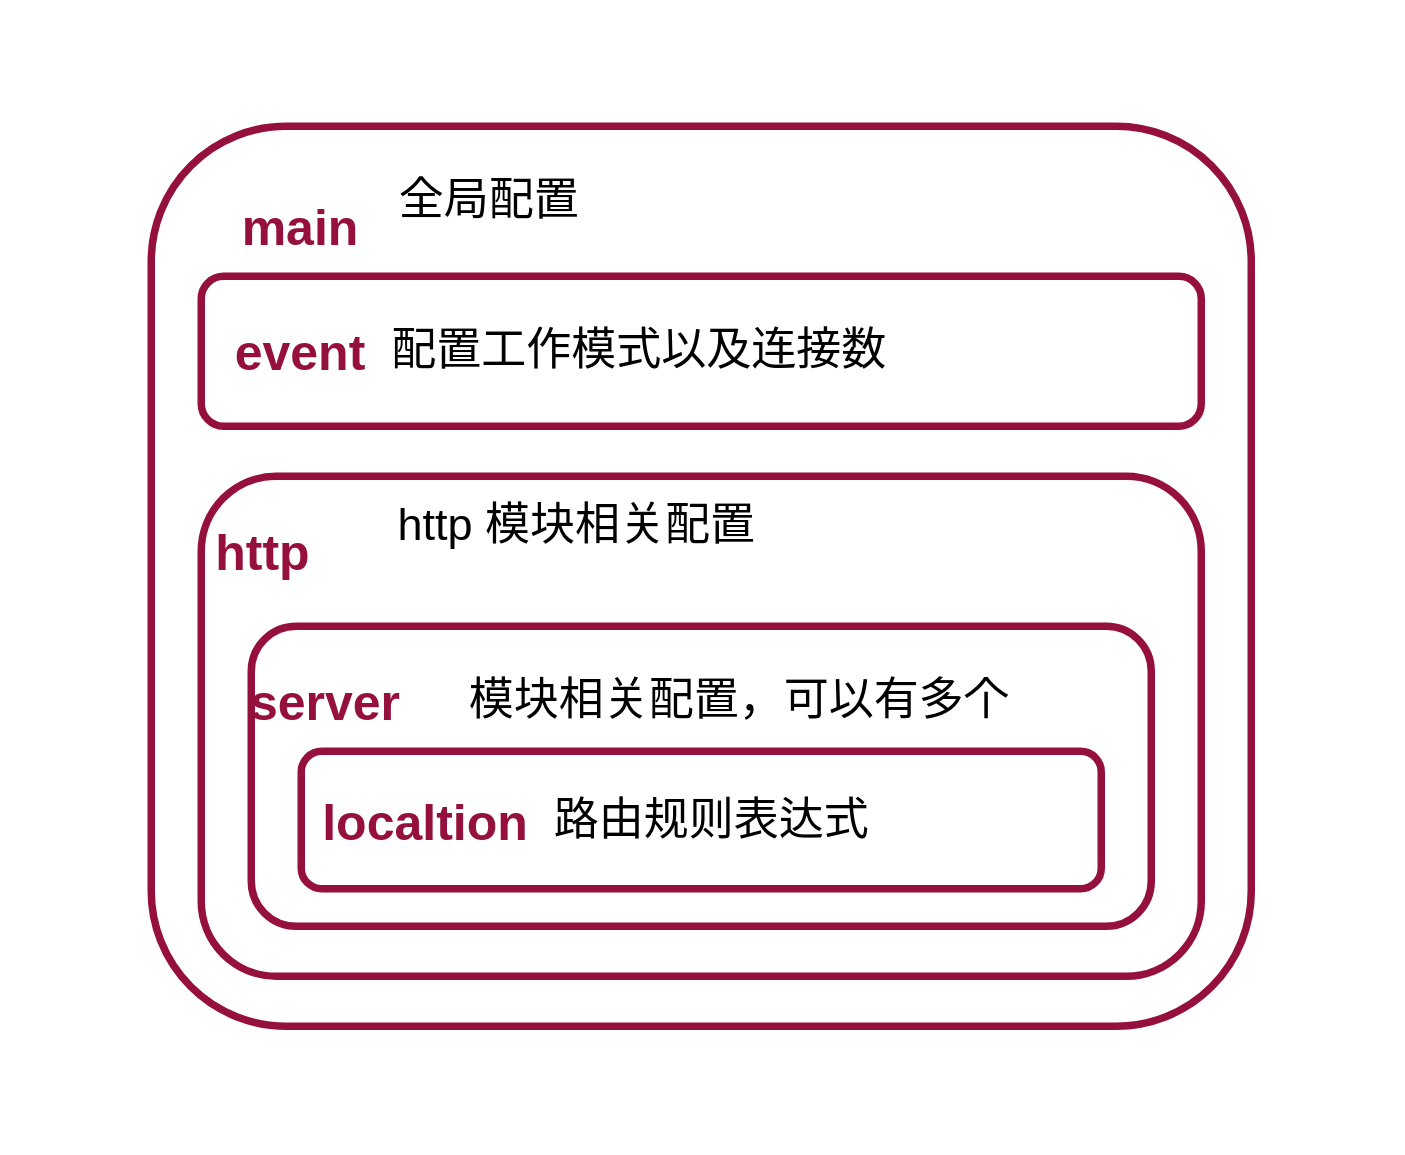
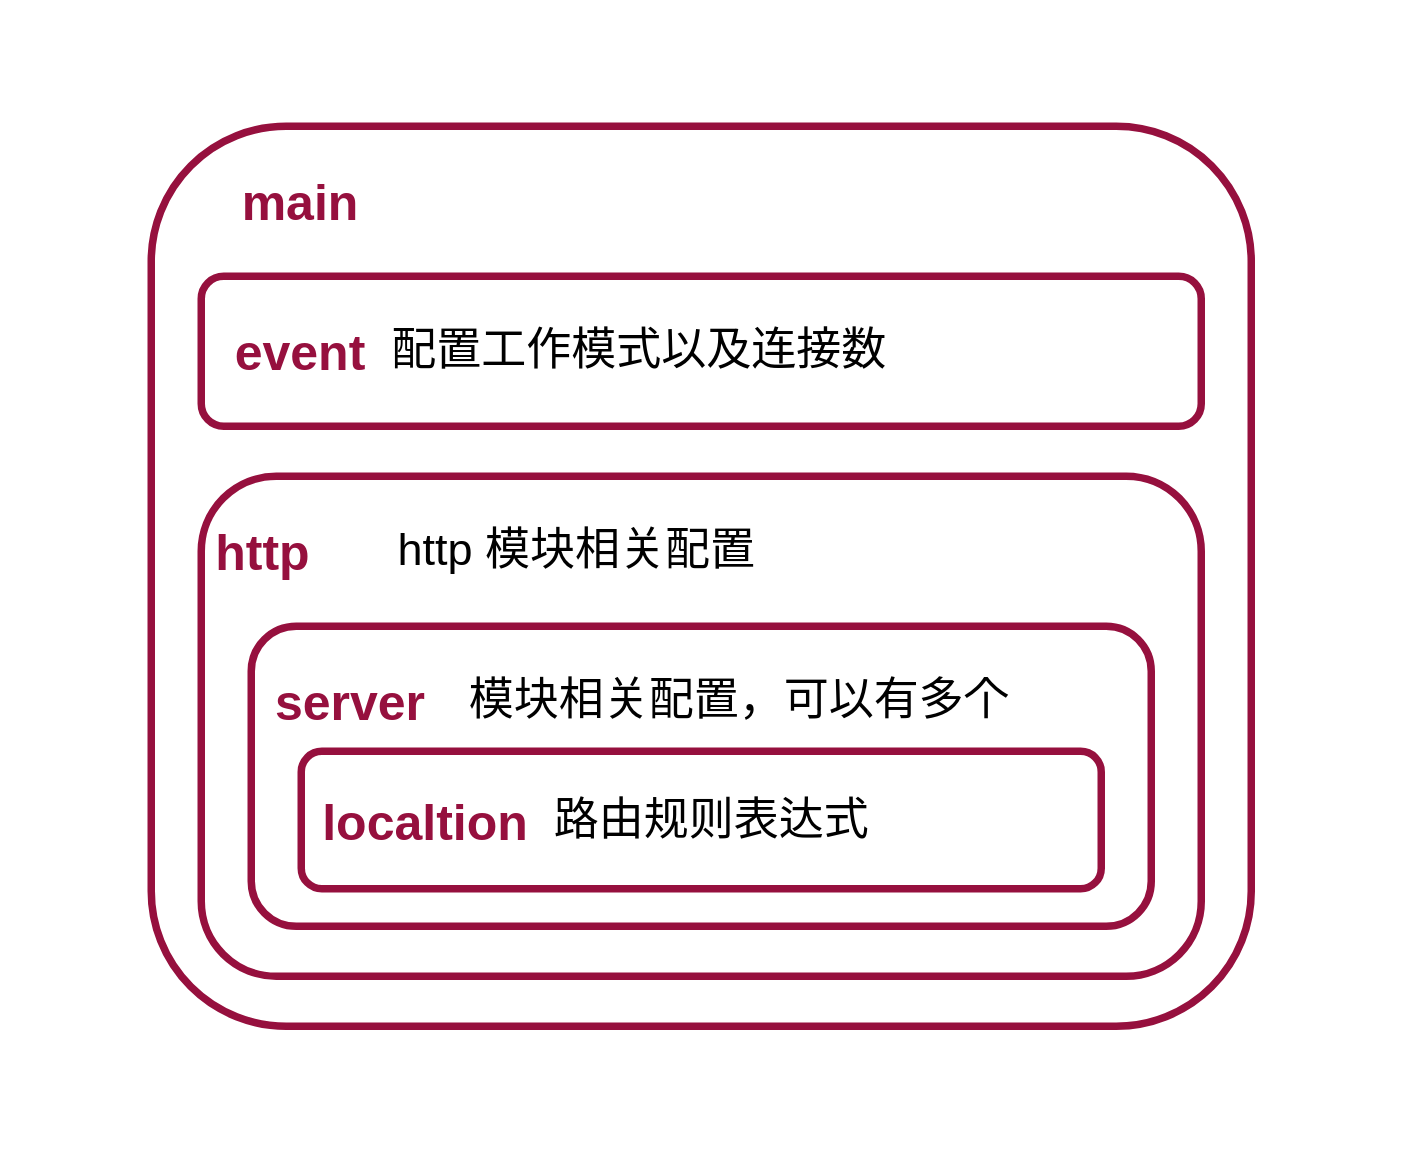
(489, 201) -> none
(301, 226) -> (301, 201)
(576, 526) -> (576, 551)
(326, 701) -> (351, 701)
